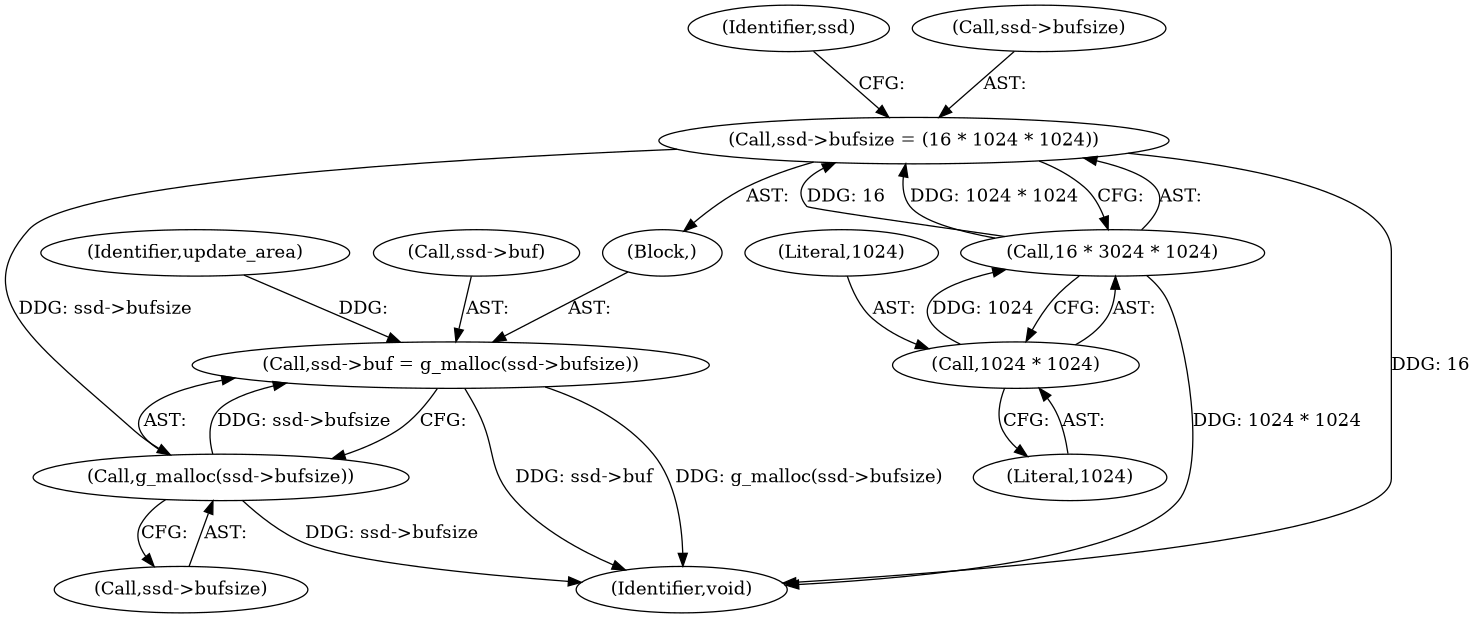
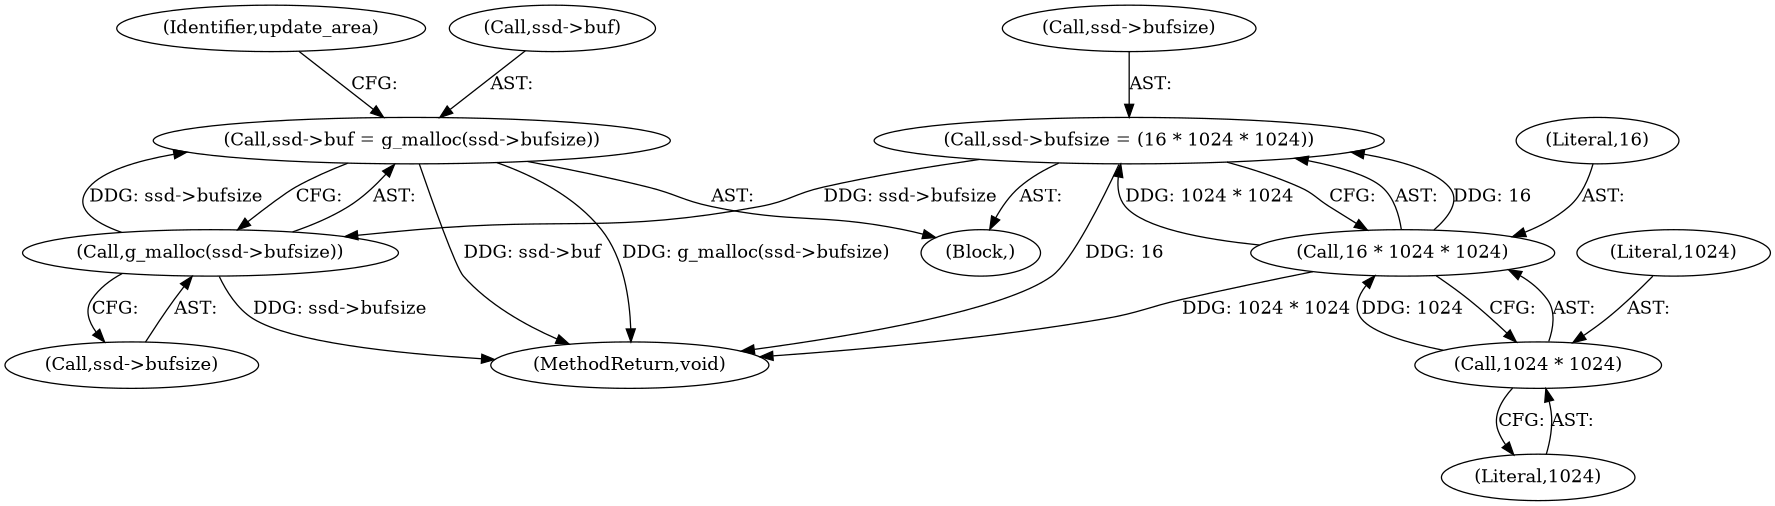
(789, 28) -> none
none -> (1597, 141)
(1113, 253) -> (1403, 253)
(566, 304) -> (704, 205)
(366, 309) -> (378, 85)
(682, 590) -> (630, 365)
